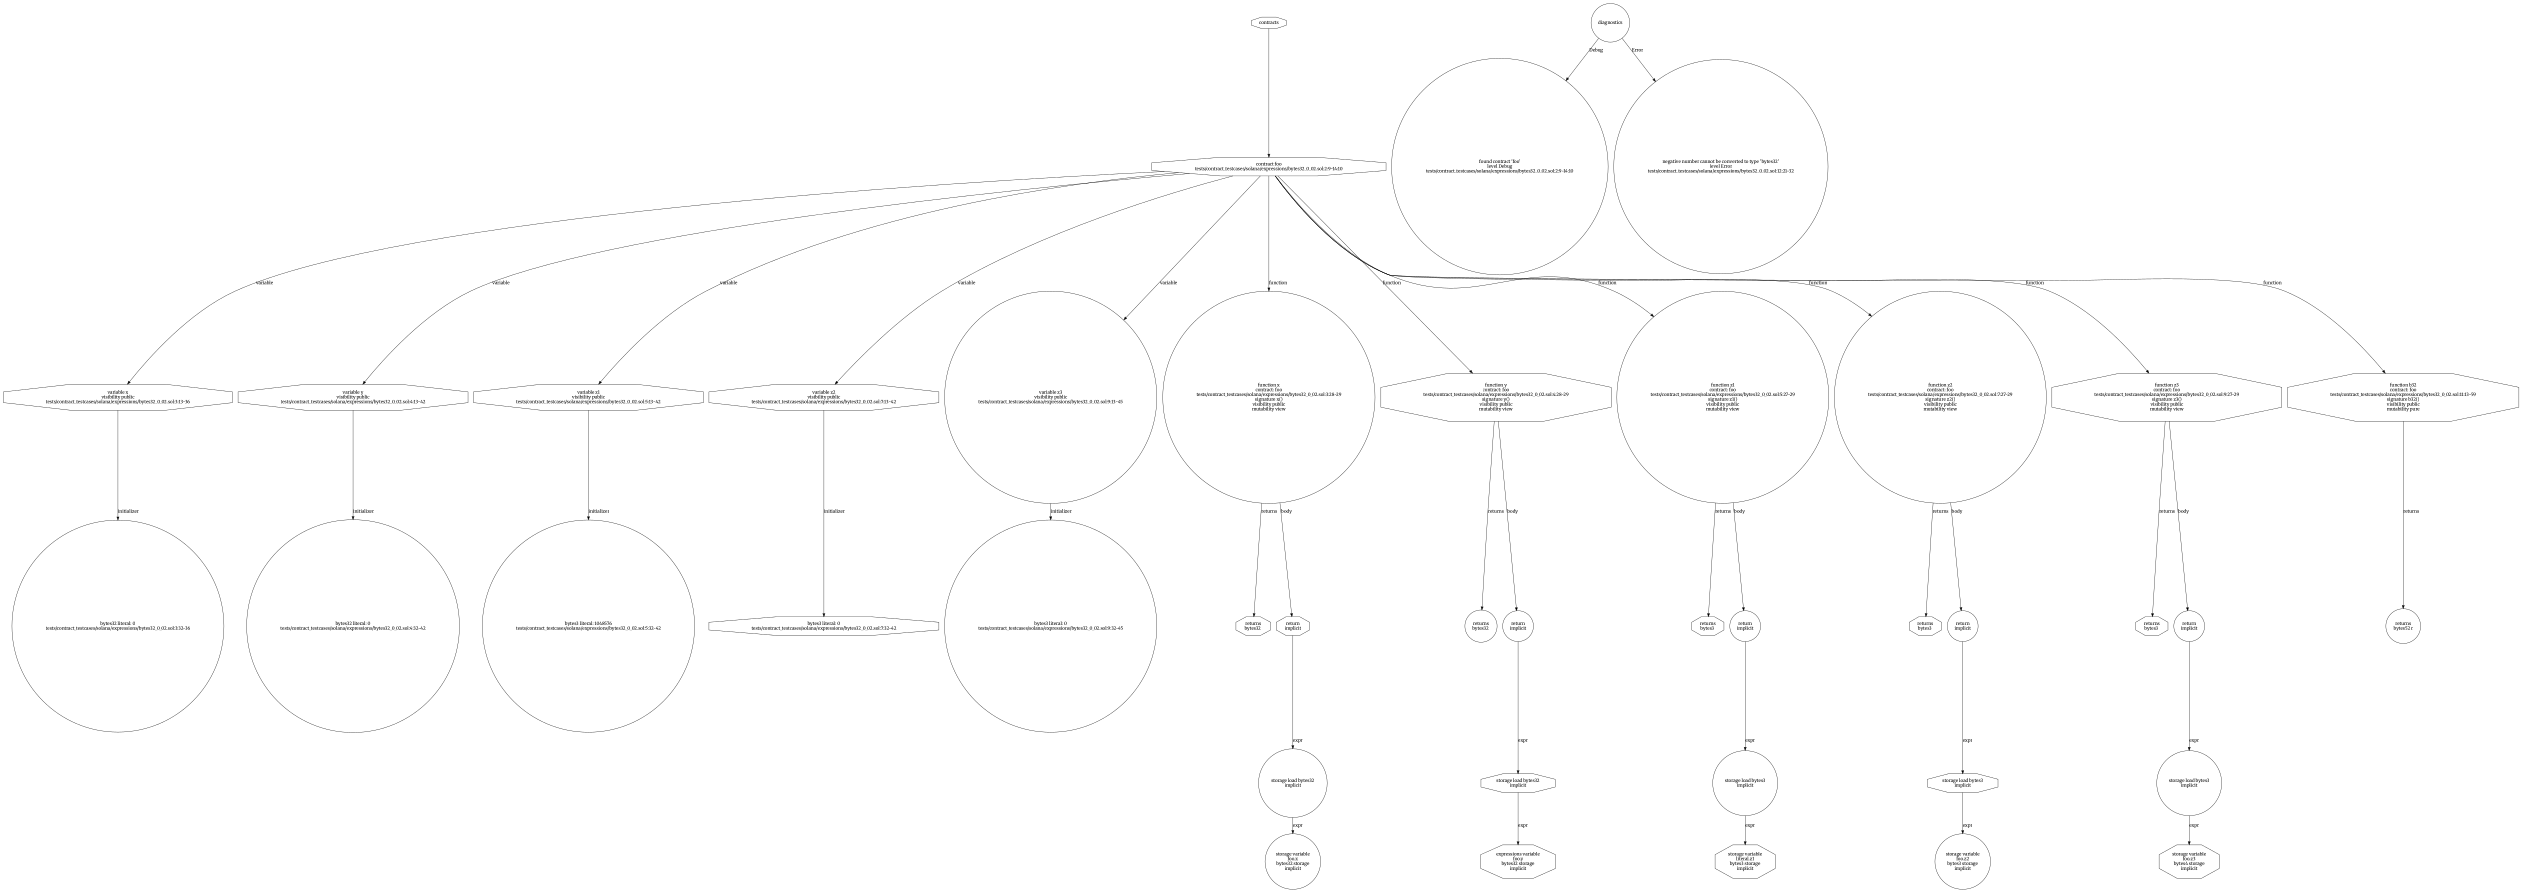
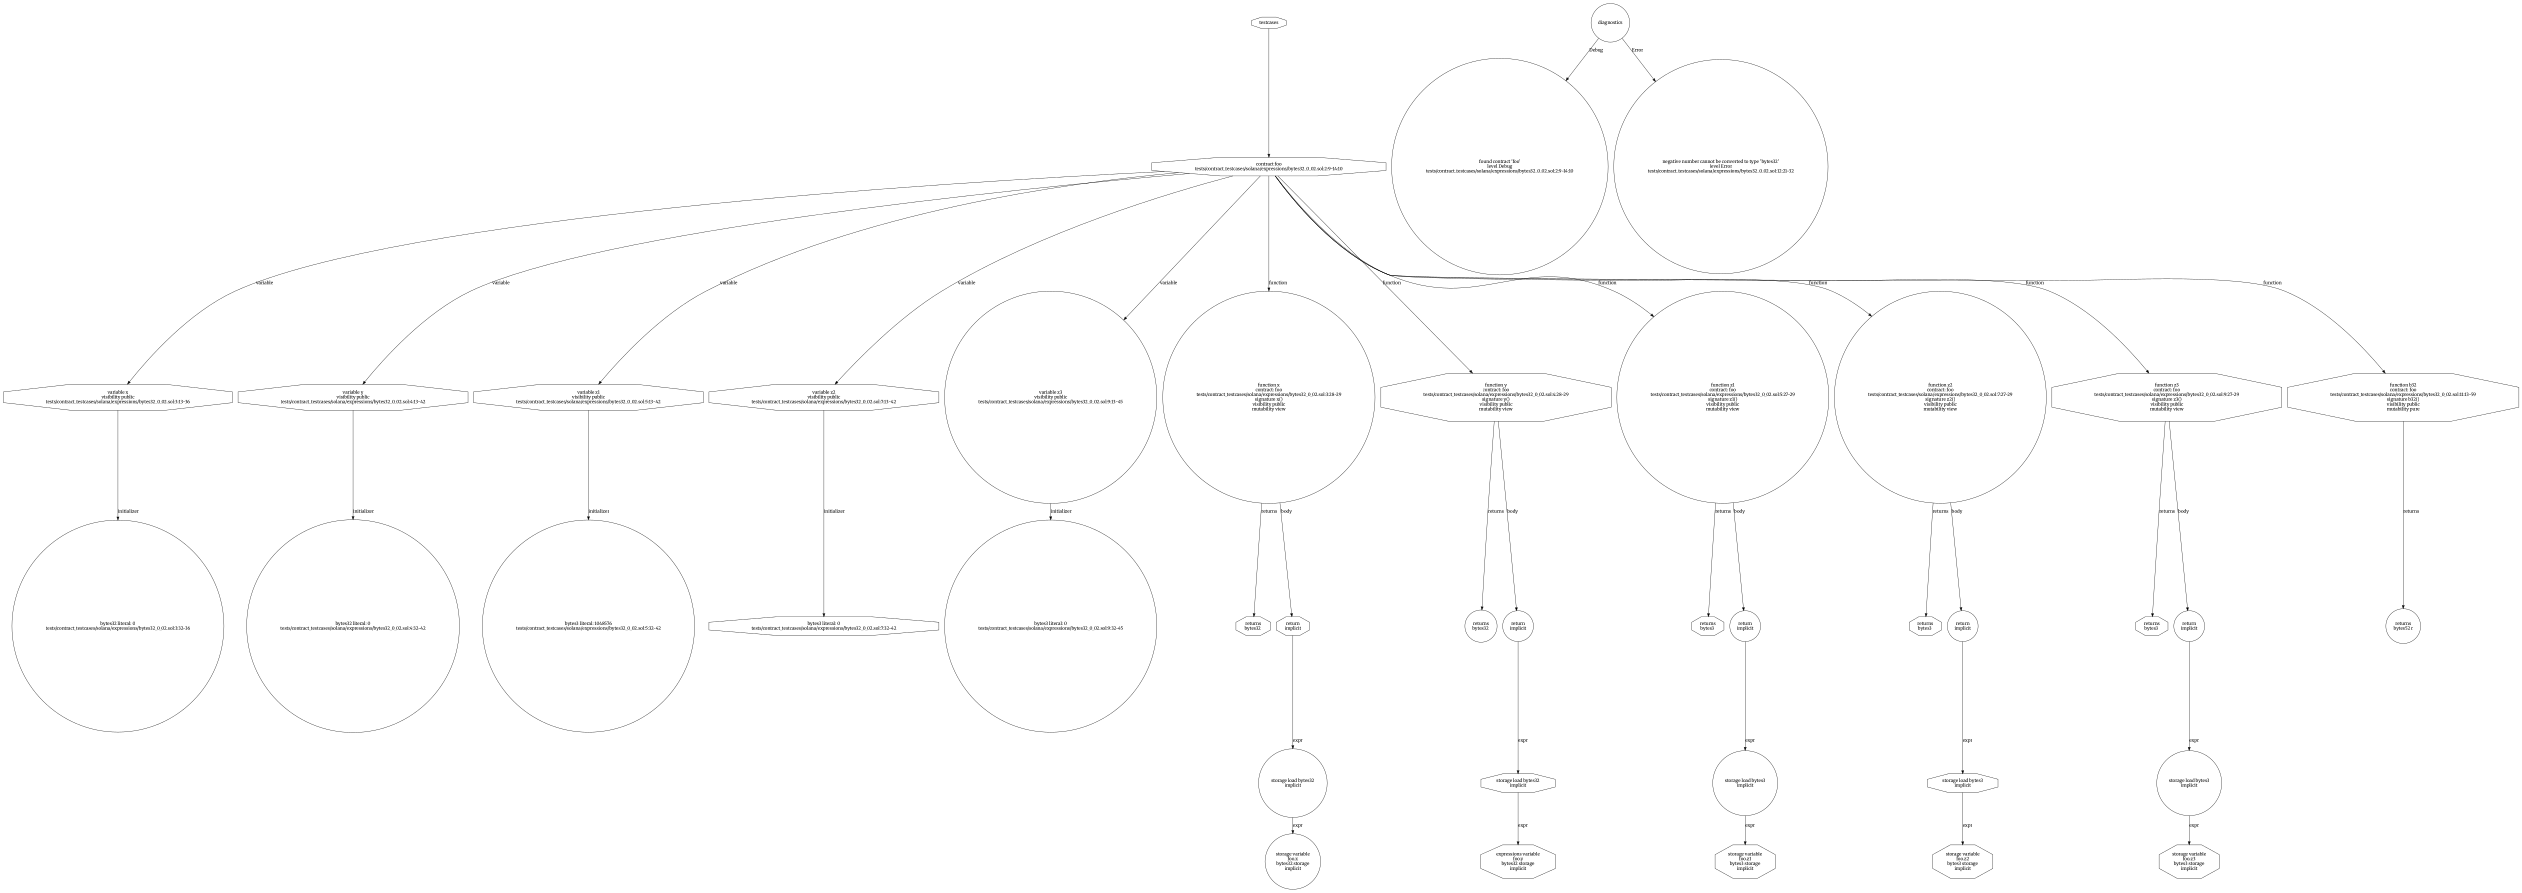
(1269, 23) -> (1269, 23)
(1745, 862) -> (1745, 862)
(1963, 862) -> (1963, 862)
(2189, 862) -> (2189, 862)
